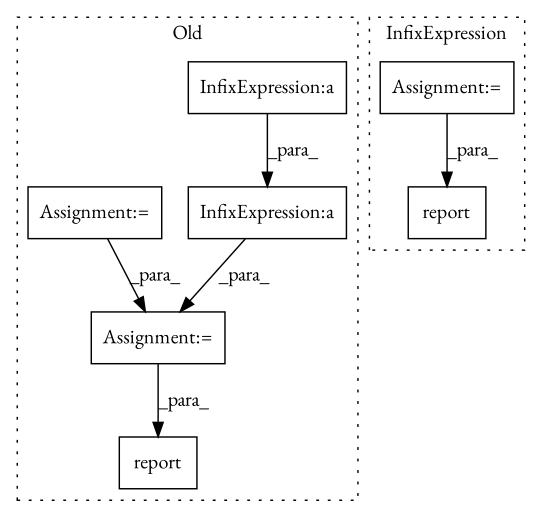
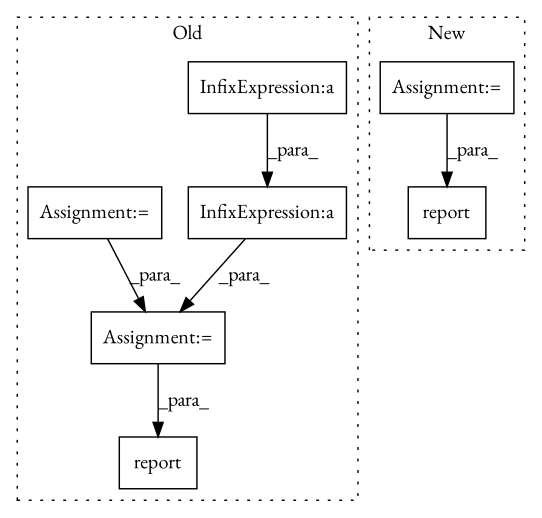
(447, 34) -> (447, 34)
